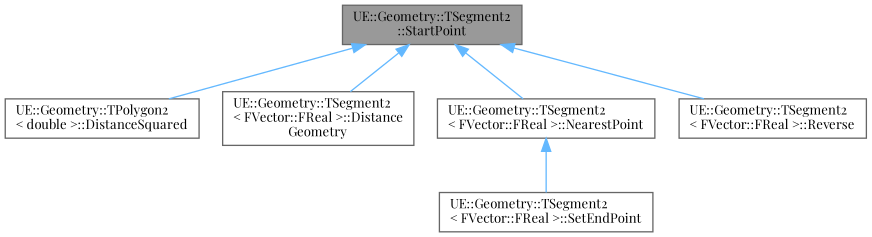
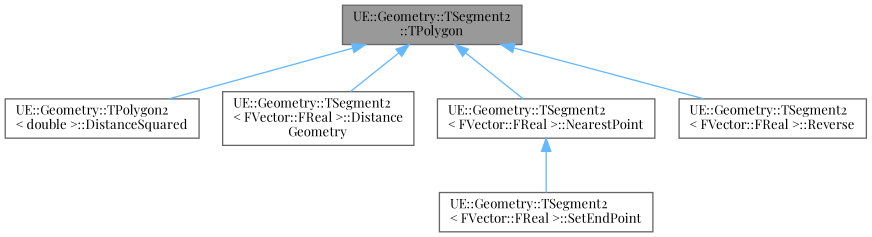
(432, 25) -> (432, 25)
